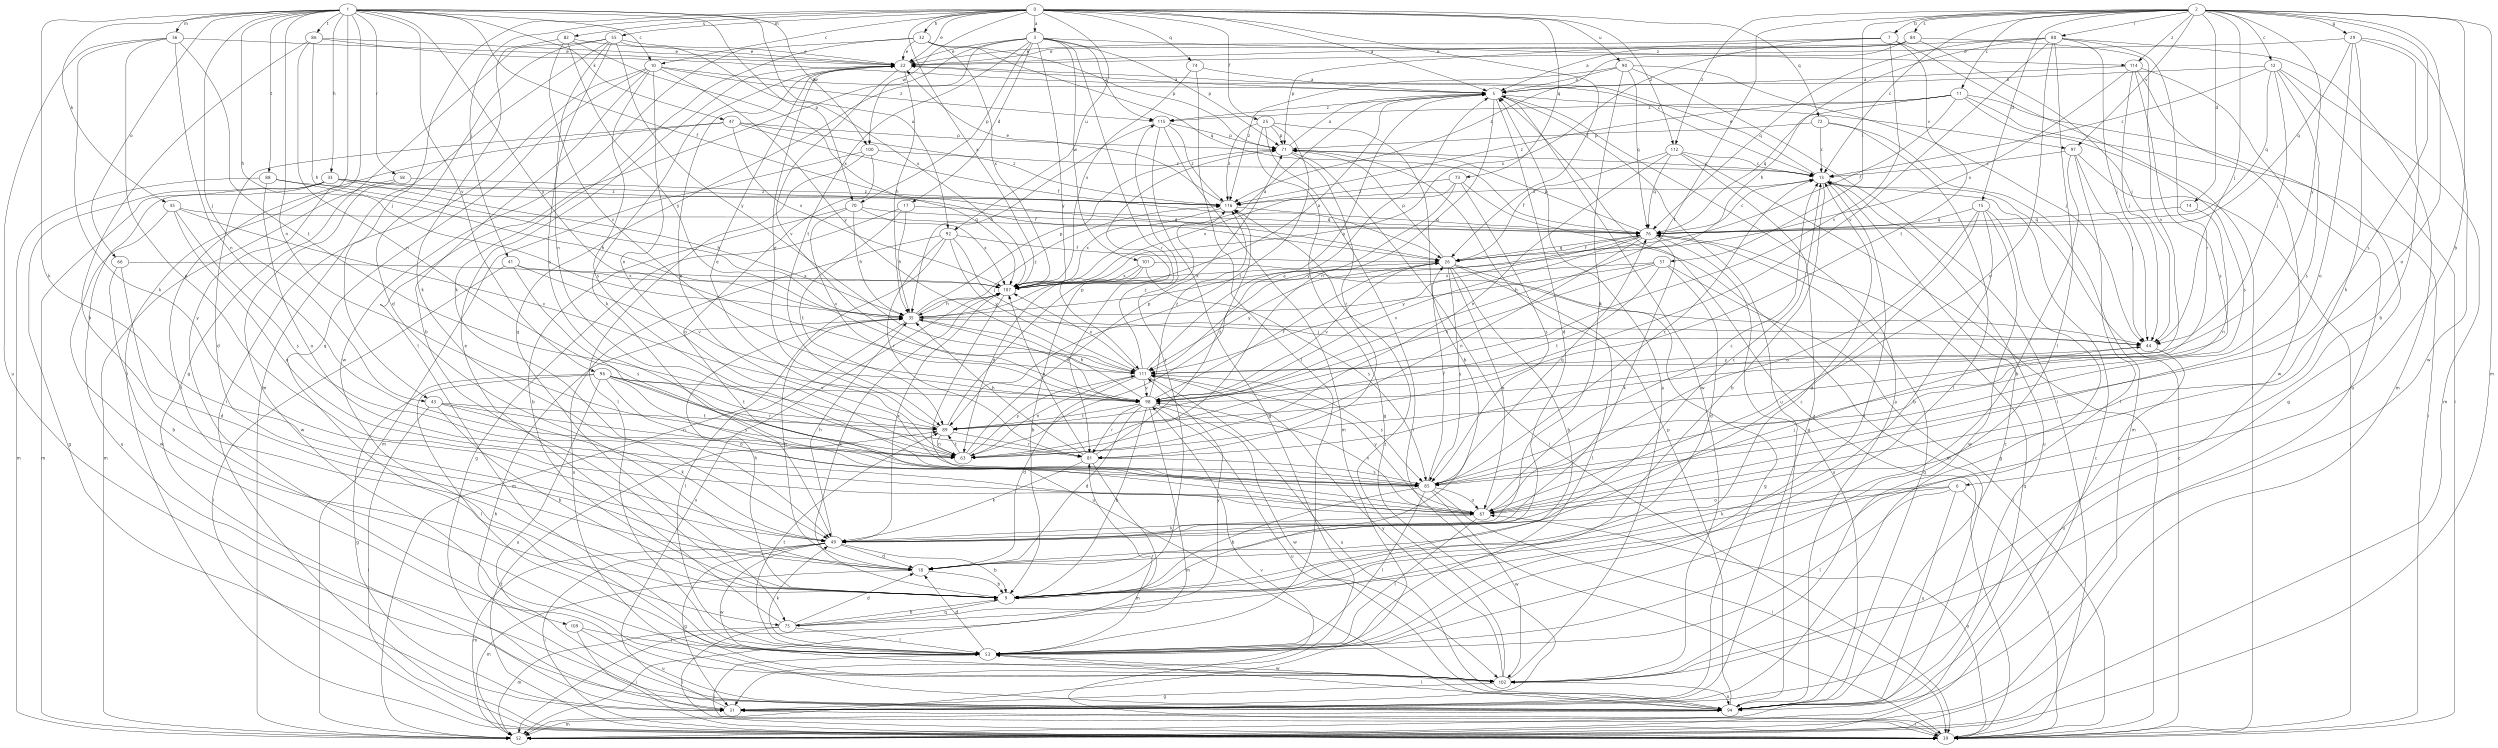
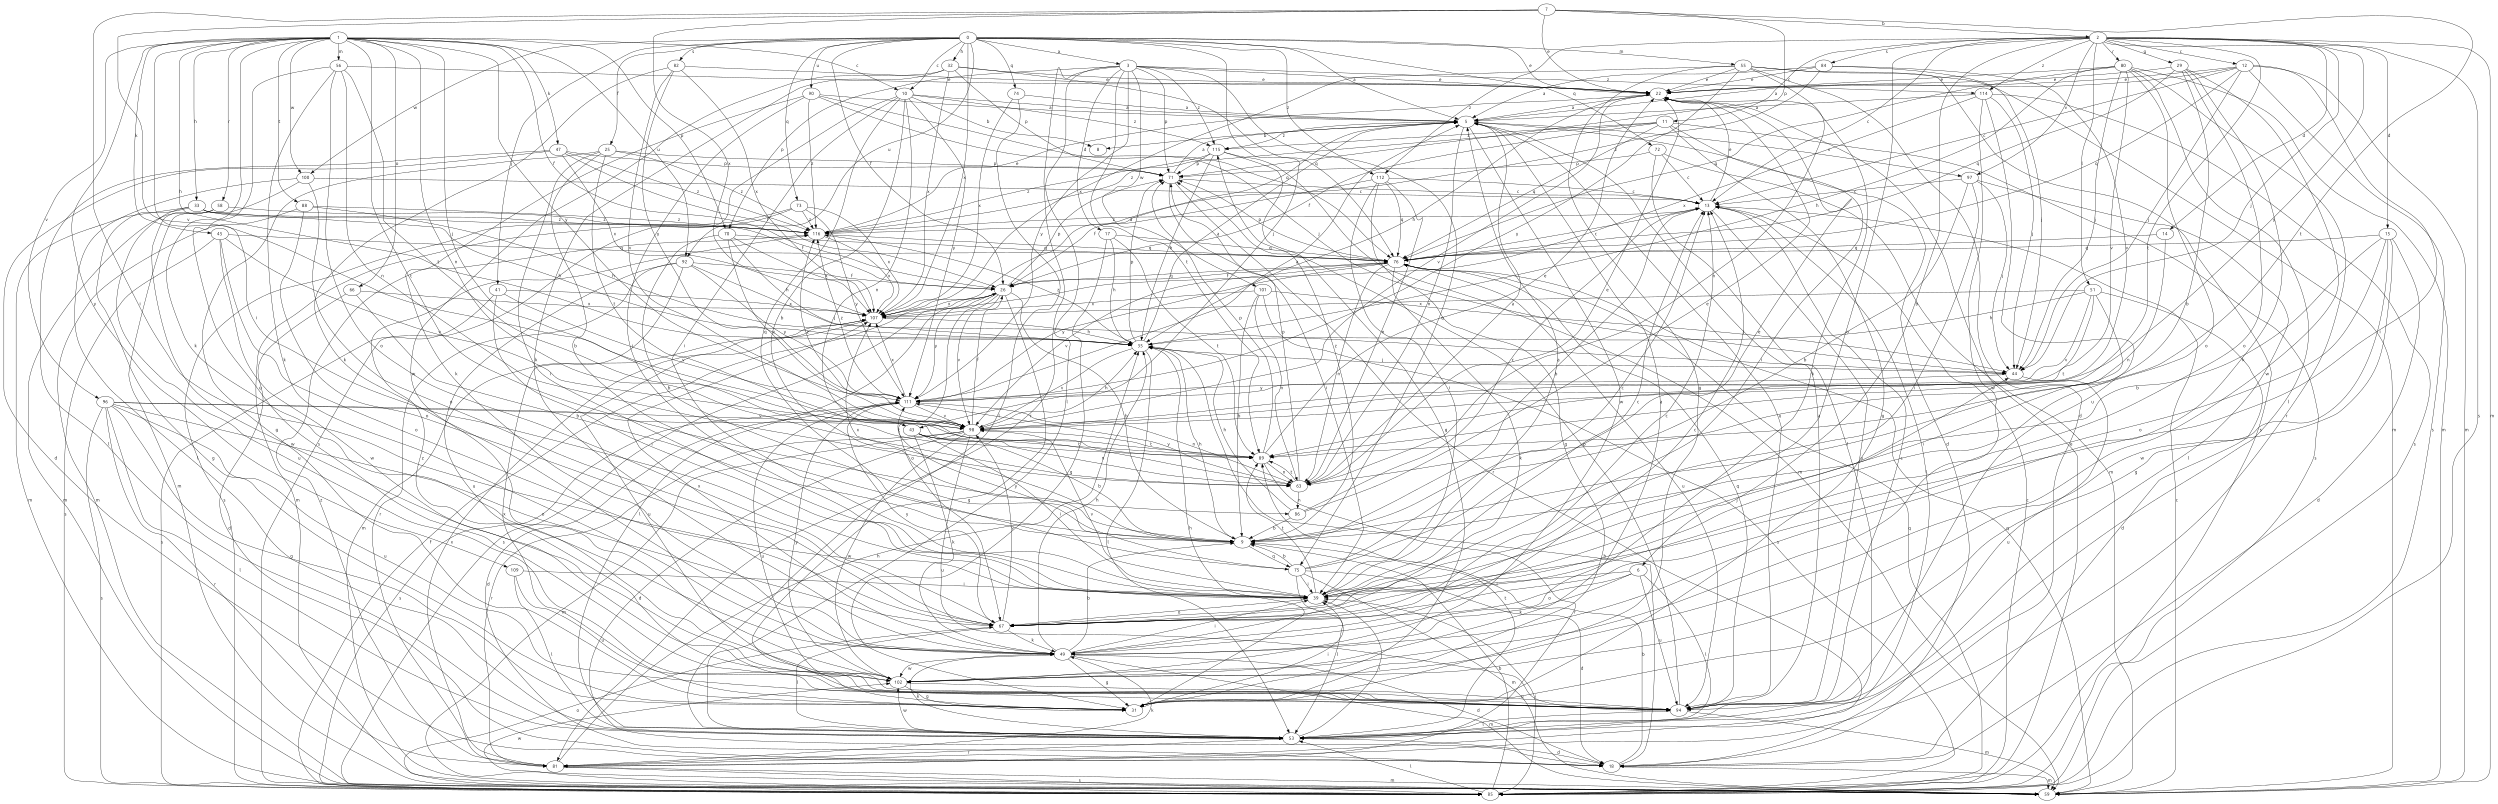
(2041, 13) -> (1821, 23)
none -> (2010, 84)
none -> (1098, 150)
(525, 326) -> (1298, 499)
(1105, 521) -> none
(519, 739) -> (2047, 795)
